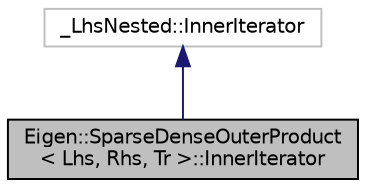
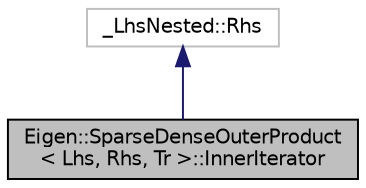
(183, 28) -> (183, 28)
